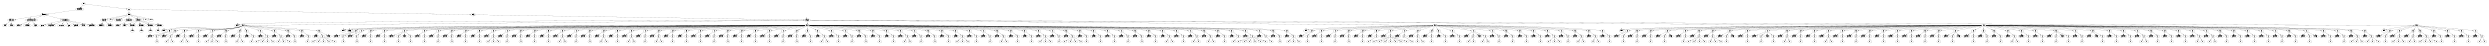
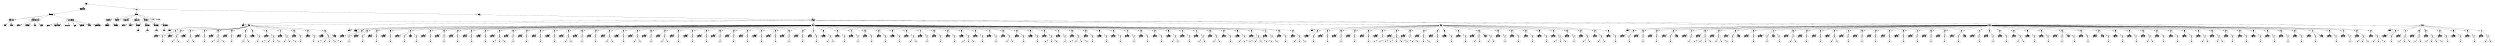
(111, 20) -> (117, 20)
none -> (35, 26)
